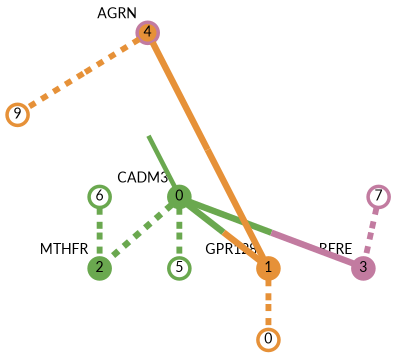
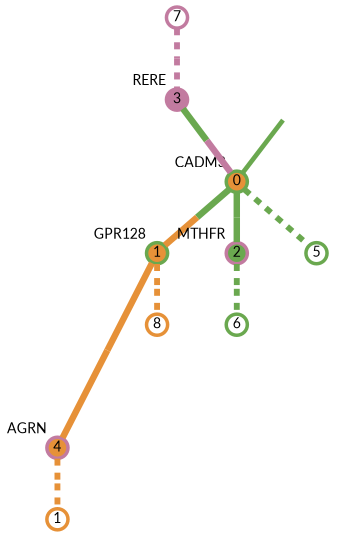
(18, 115) -> (57, 519)
(208, 150) -> (107, 350)
(179, 197) -> (237, 182)
(100, 233) -> (237, 289)
(140, 233) -> (237, 217)
(271, 233) -> (207, 141)
(100, 268) -> (237, 253)
(268, 268) -> (157, 253)
(268, 340) -> (157, 325)
